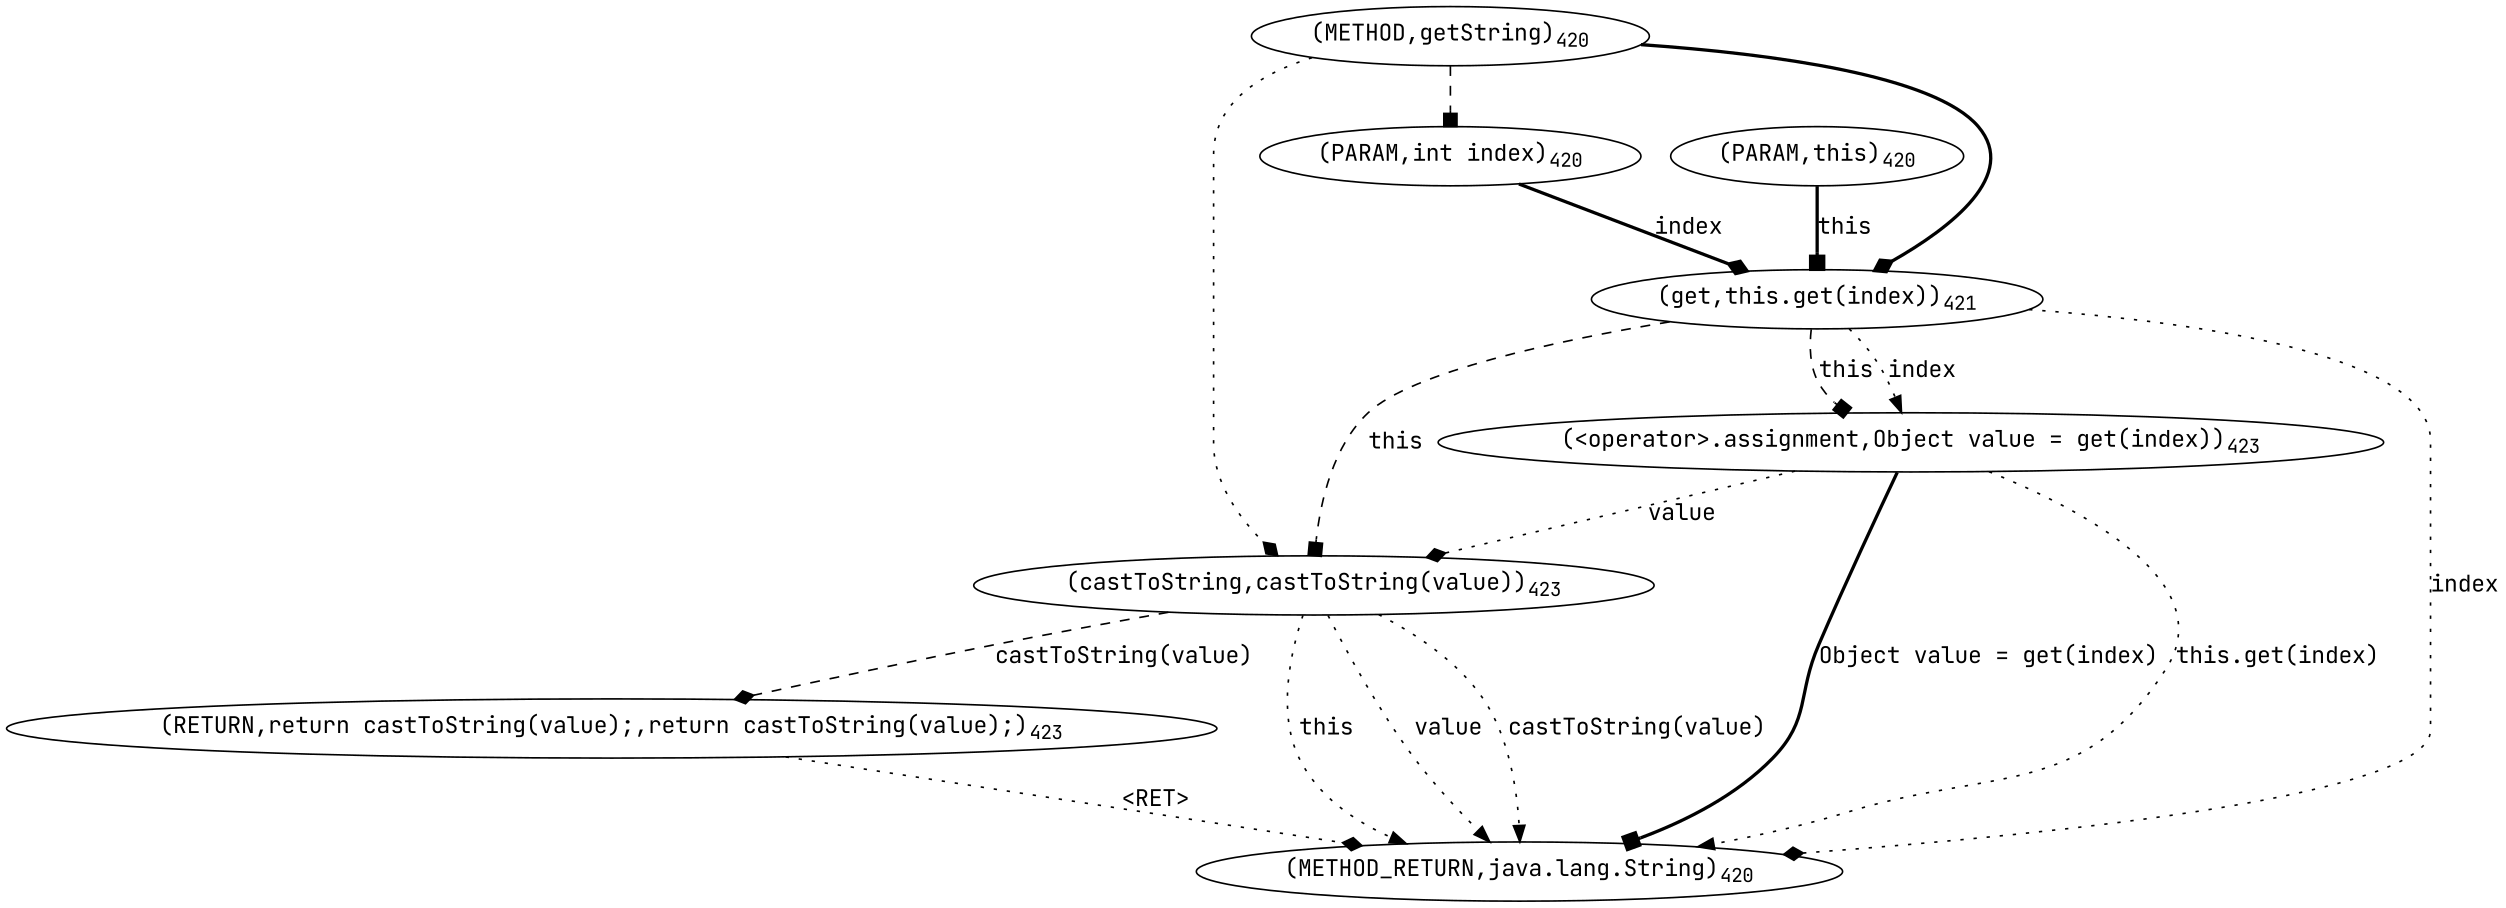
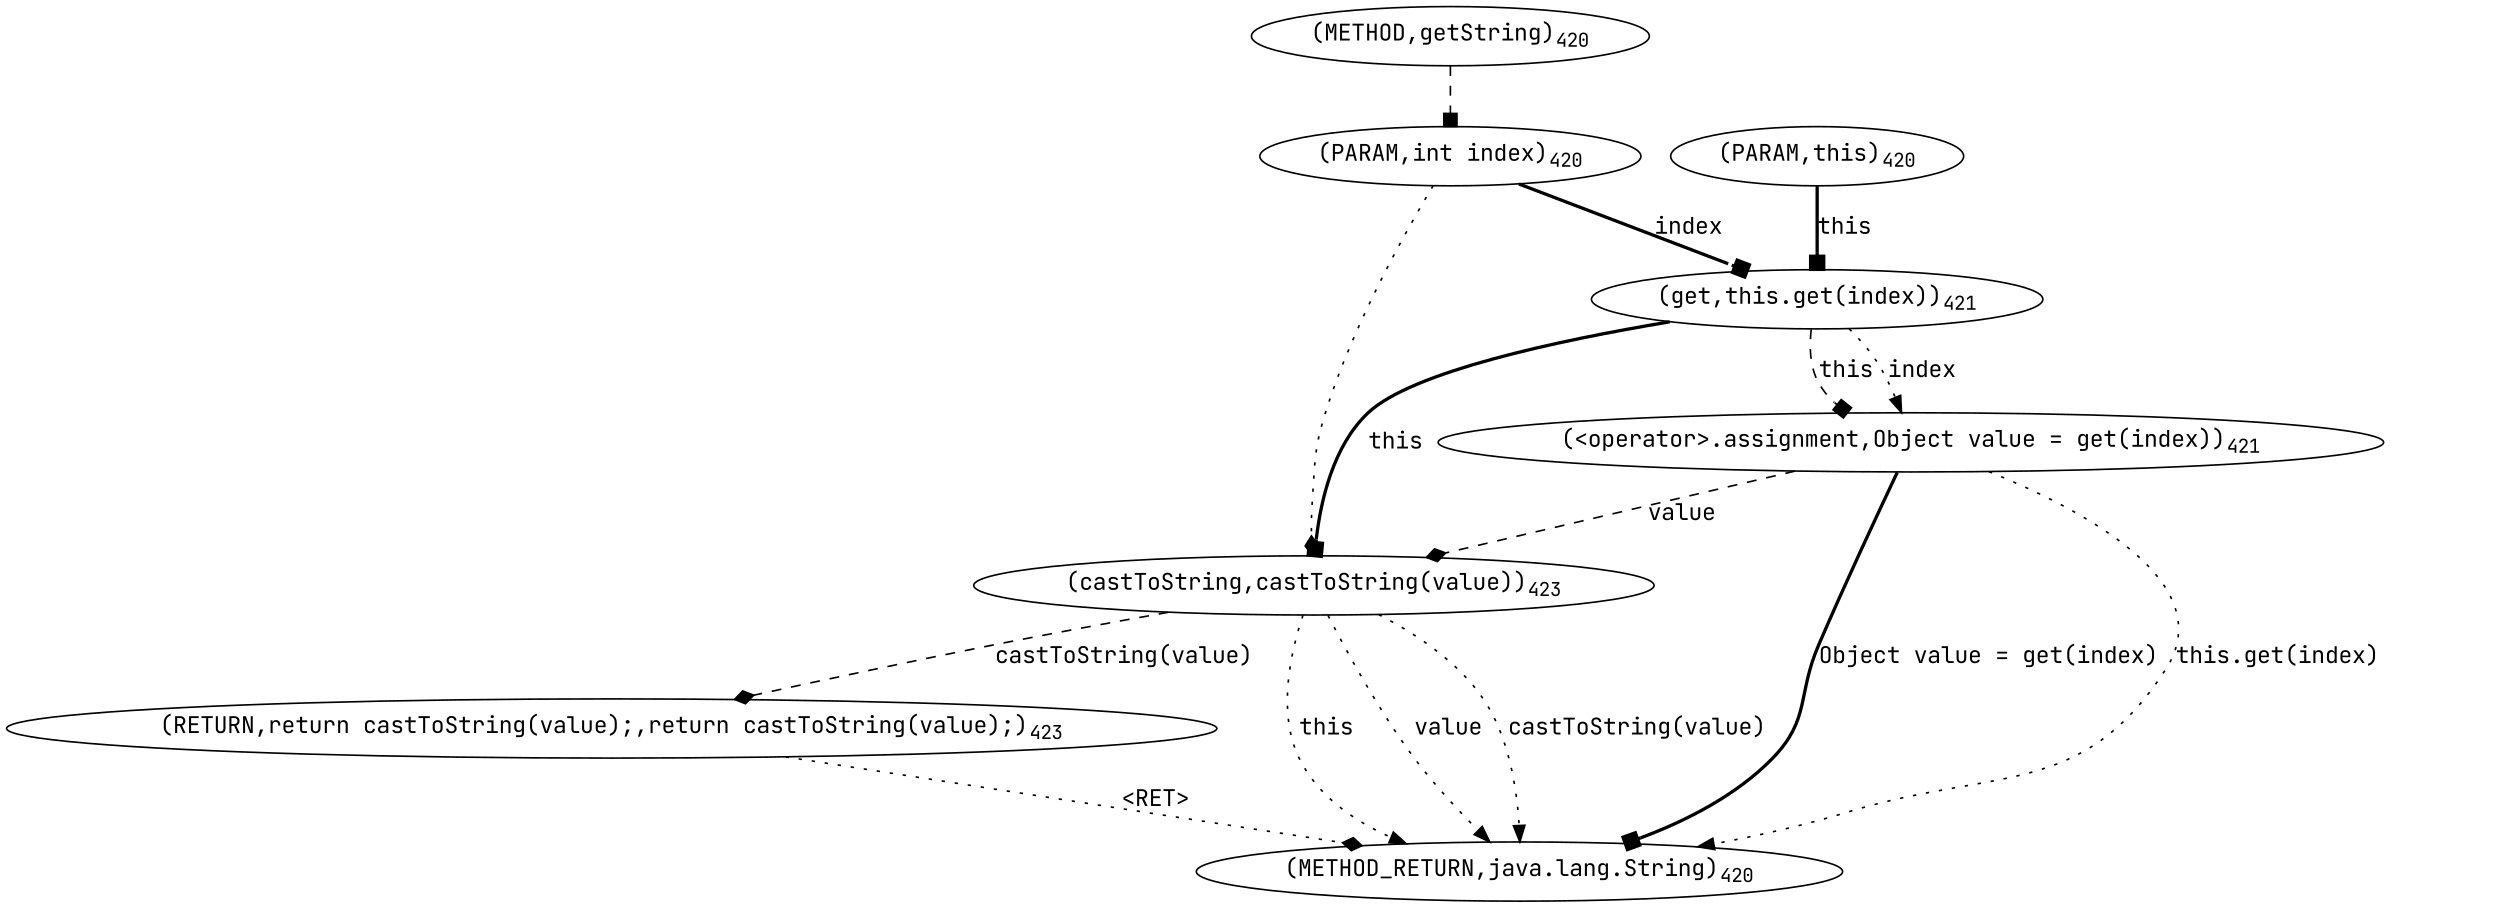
(1904, 86) -> none
(1624, 224) -> (1624, 224)
(1214, 281) -> (1347, 353)
(1447, 373) -> (1447, 373)
(2244, 440) -> (2244, 440)
(1620, 512) -> (1620, 512)
(2430, 689) -> none
